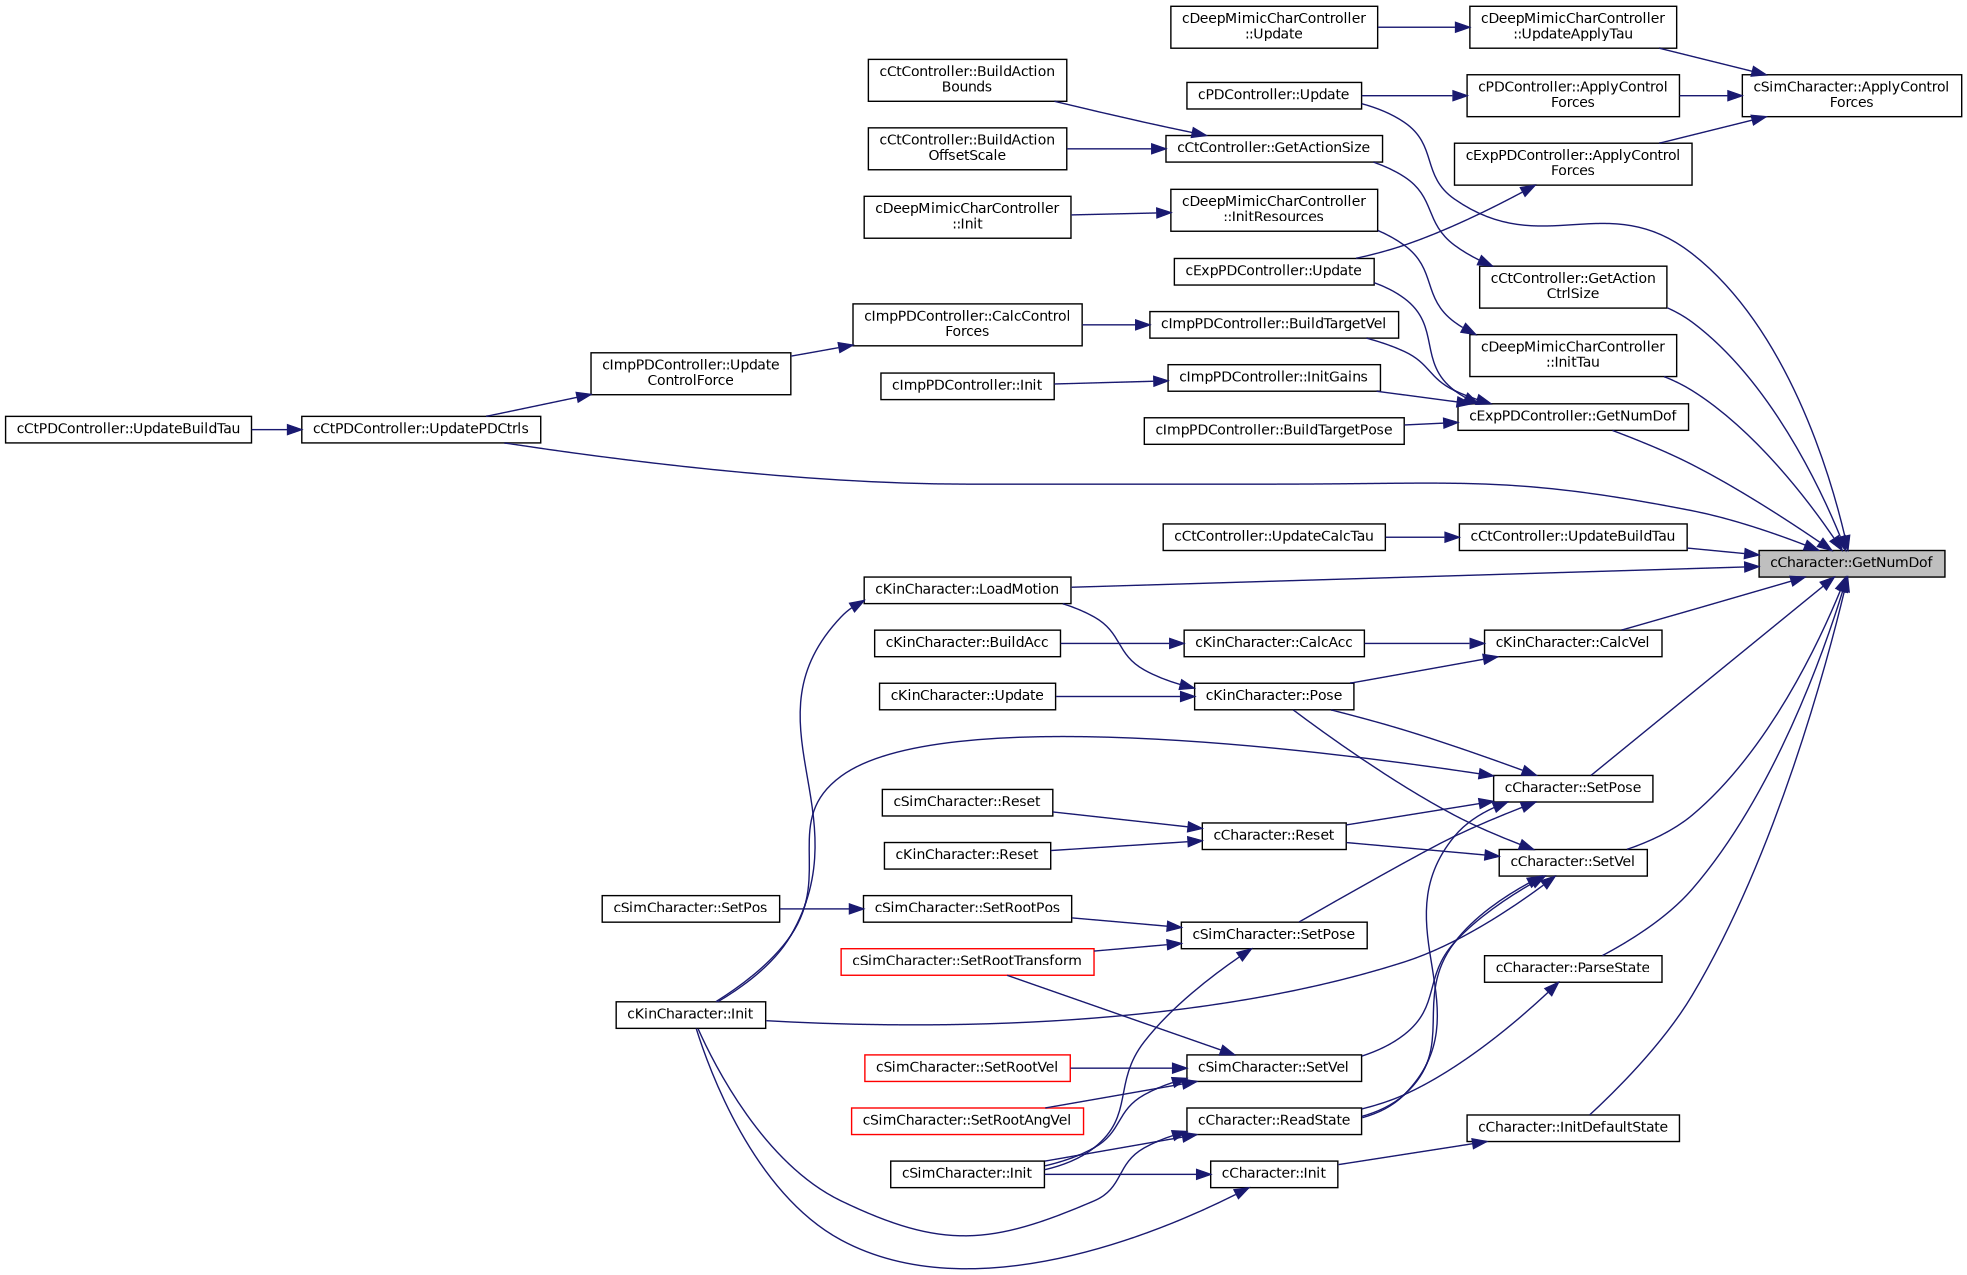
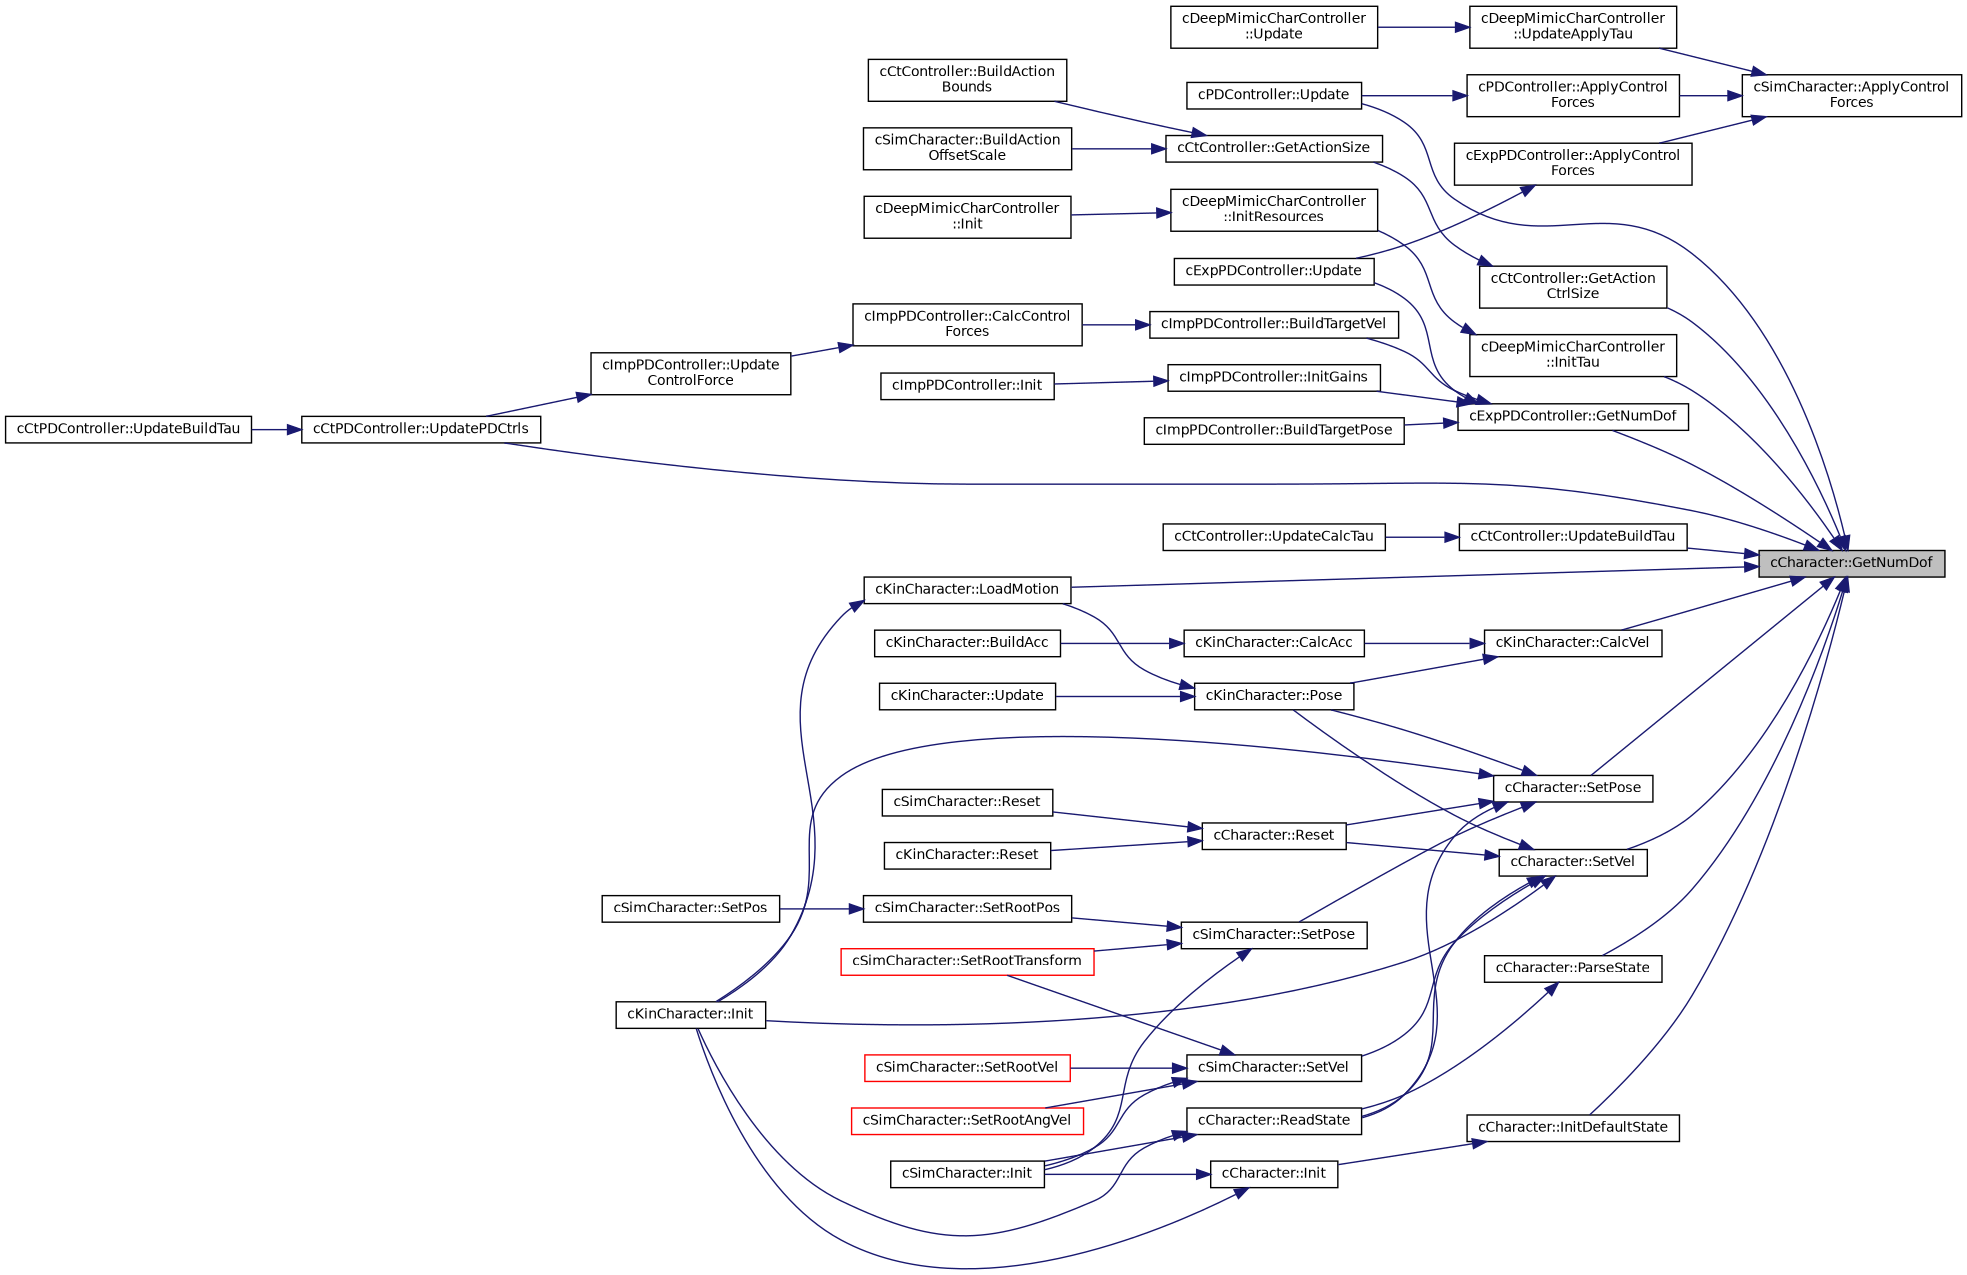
(968, 149) -> (968, 149)
